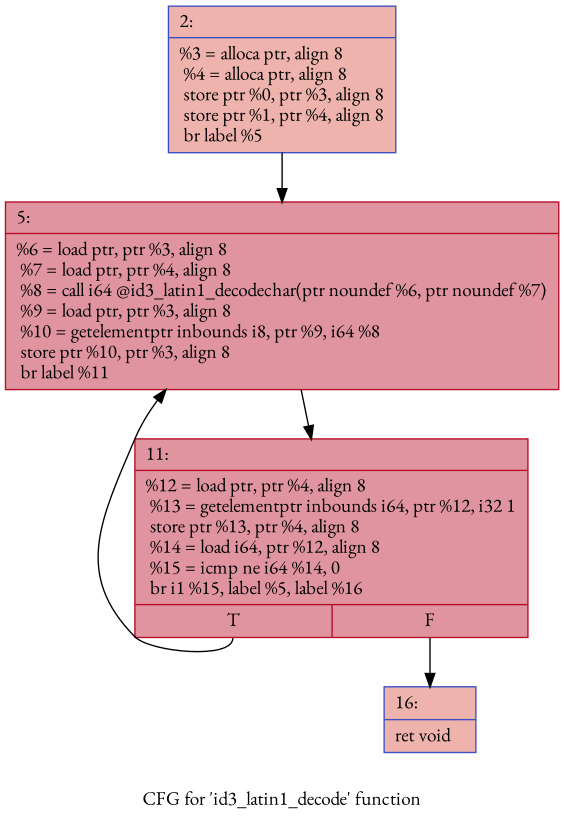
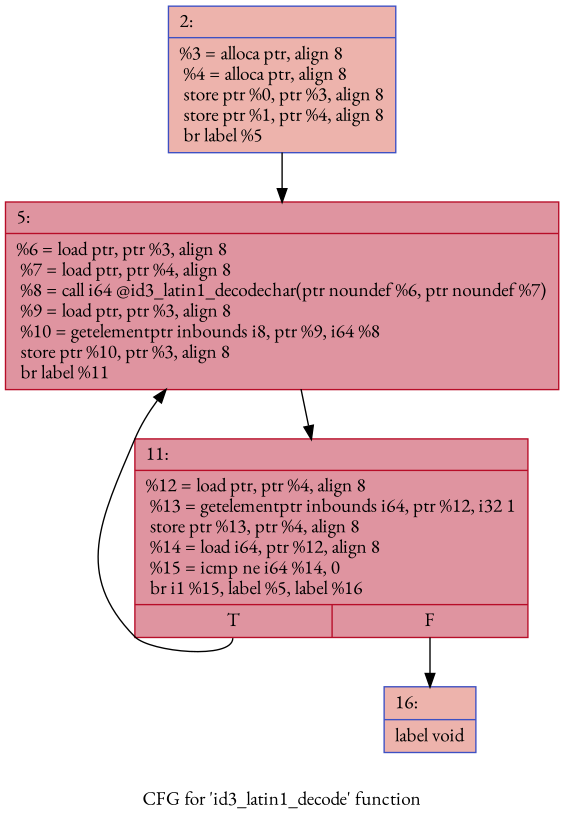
(423, 735) -> (430, 735)
